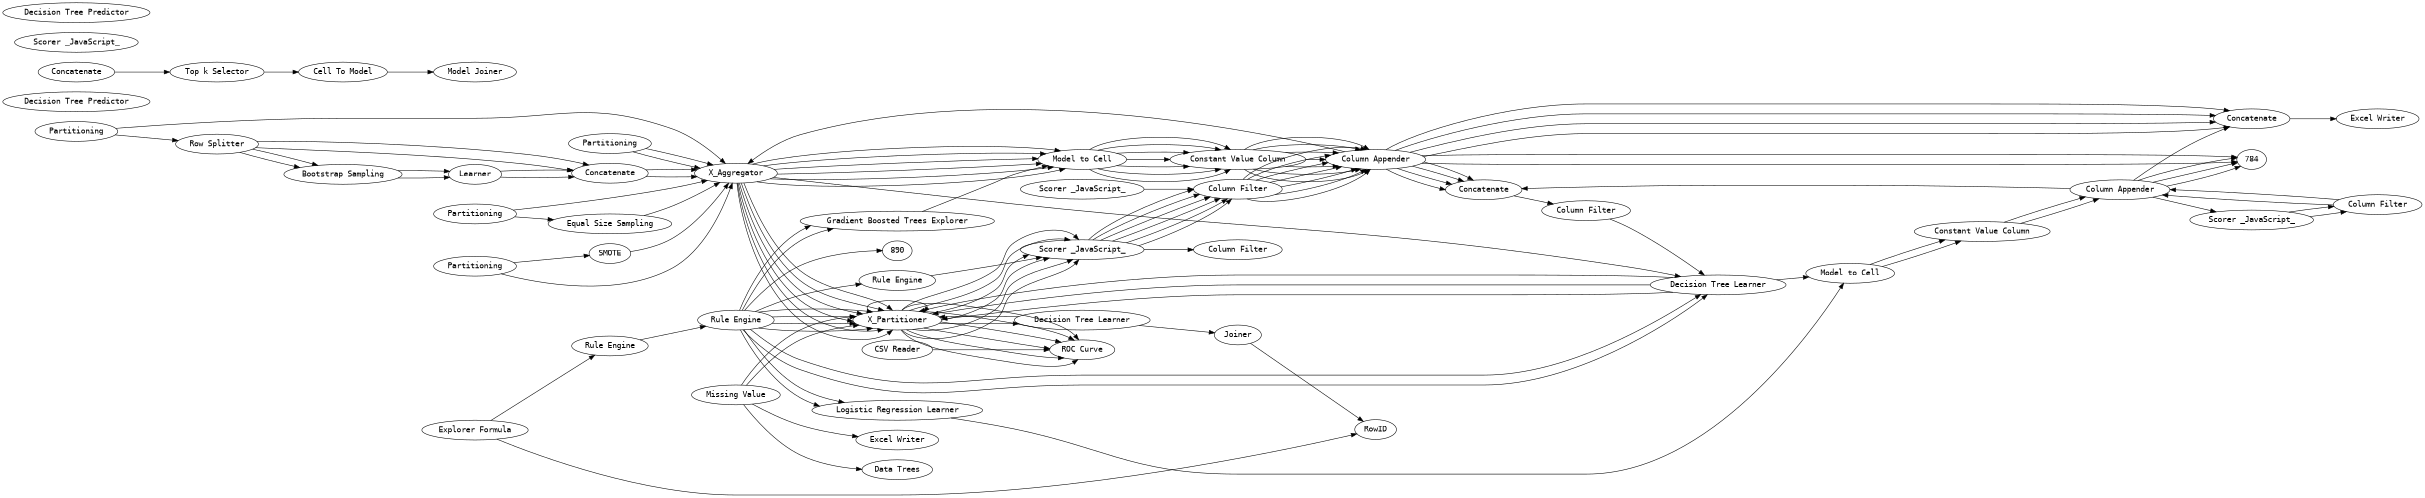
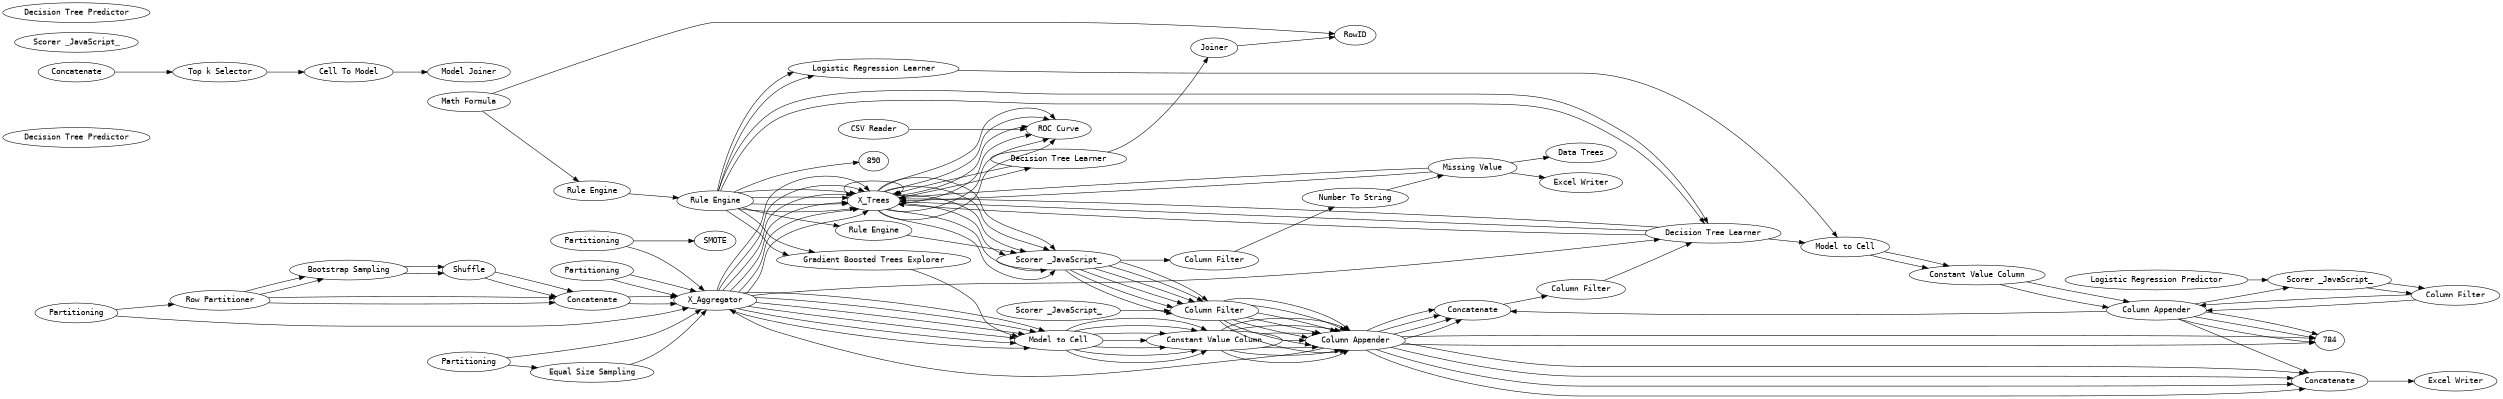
(217, 144) -> (220, 300)
(475, 174) -> (469, 270)
none -> (1355, 198)
(684, 230) -> none
none -> (2156, 280)
(897, 320) -> (874, 201)
(475, 430) -> (469, 102)
